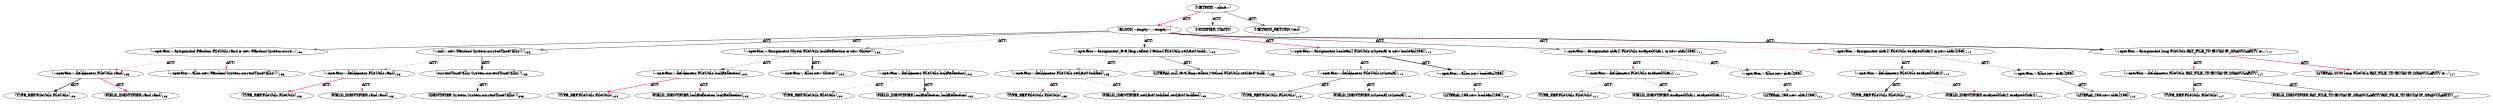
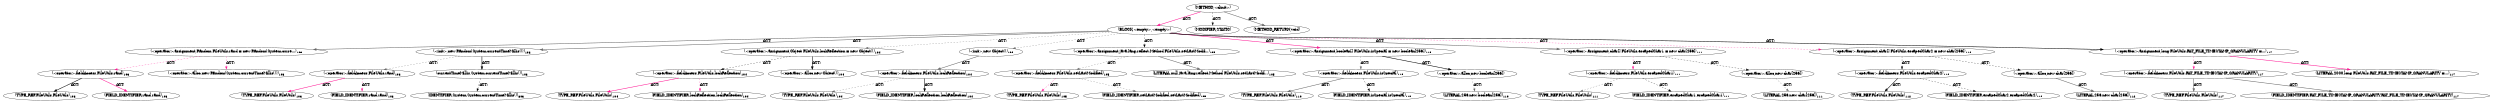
none -> (991, 52)
(1947, 85) -> (1947, 85)
